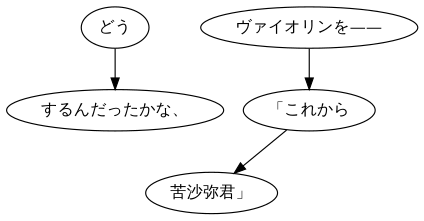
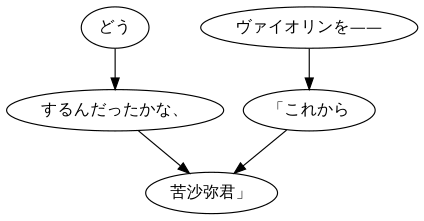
none -> (159, 148)
